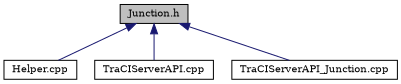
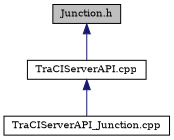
(239, 44) -> (87, 103)
(40, 70) -> none
